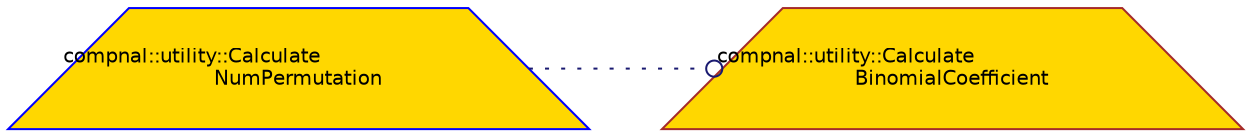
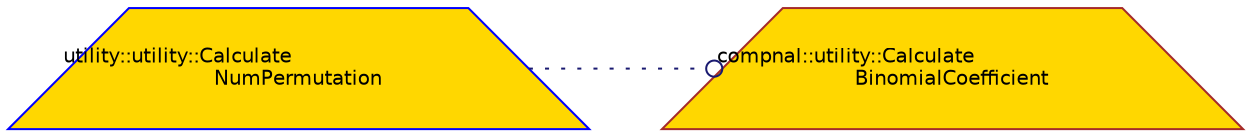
(299, 69) -> (299, 69)
